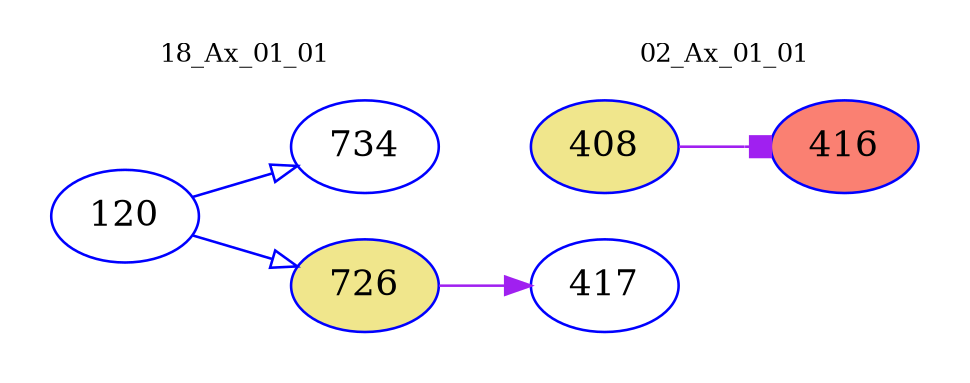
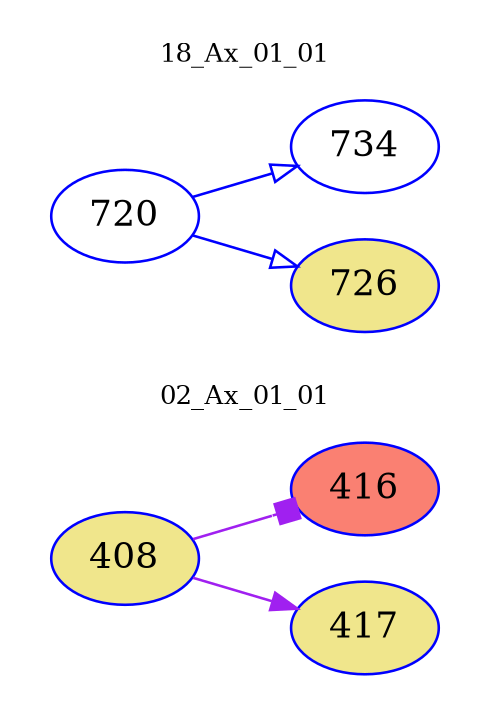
(125, 216) -> (125, 216)
(475, 286) -> (232, 590)
(605, 286) -> (365, 628)
